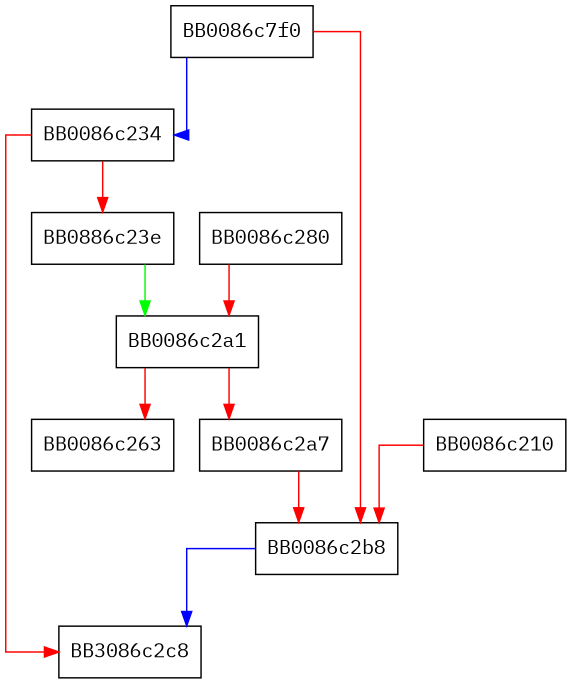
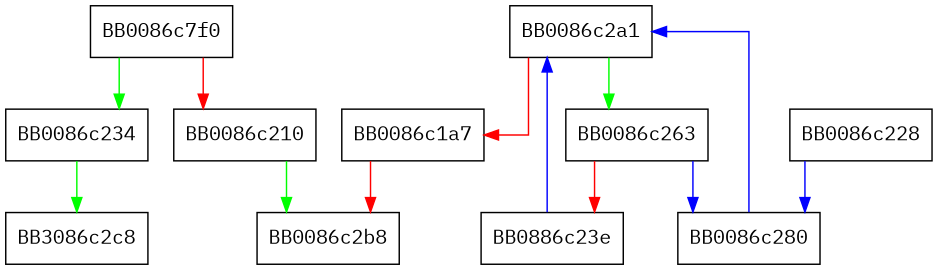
(187, 97) -> (119, 76)
none -> (861, 135)
(103, 179) -> (595, 179)
none -> (693, 179)
(360, 246) -> (203, 76)
(145, 283) -> (547, 142)
(229, 283) -> (749, 81)
(145, 386) -> (609, 76)
(6, 400) -> (77, 179)
(271, 445) -> (413, 135)
(379, 454) -> (287, 179)
(190, 549) -> none
